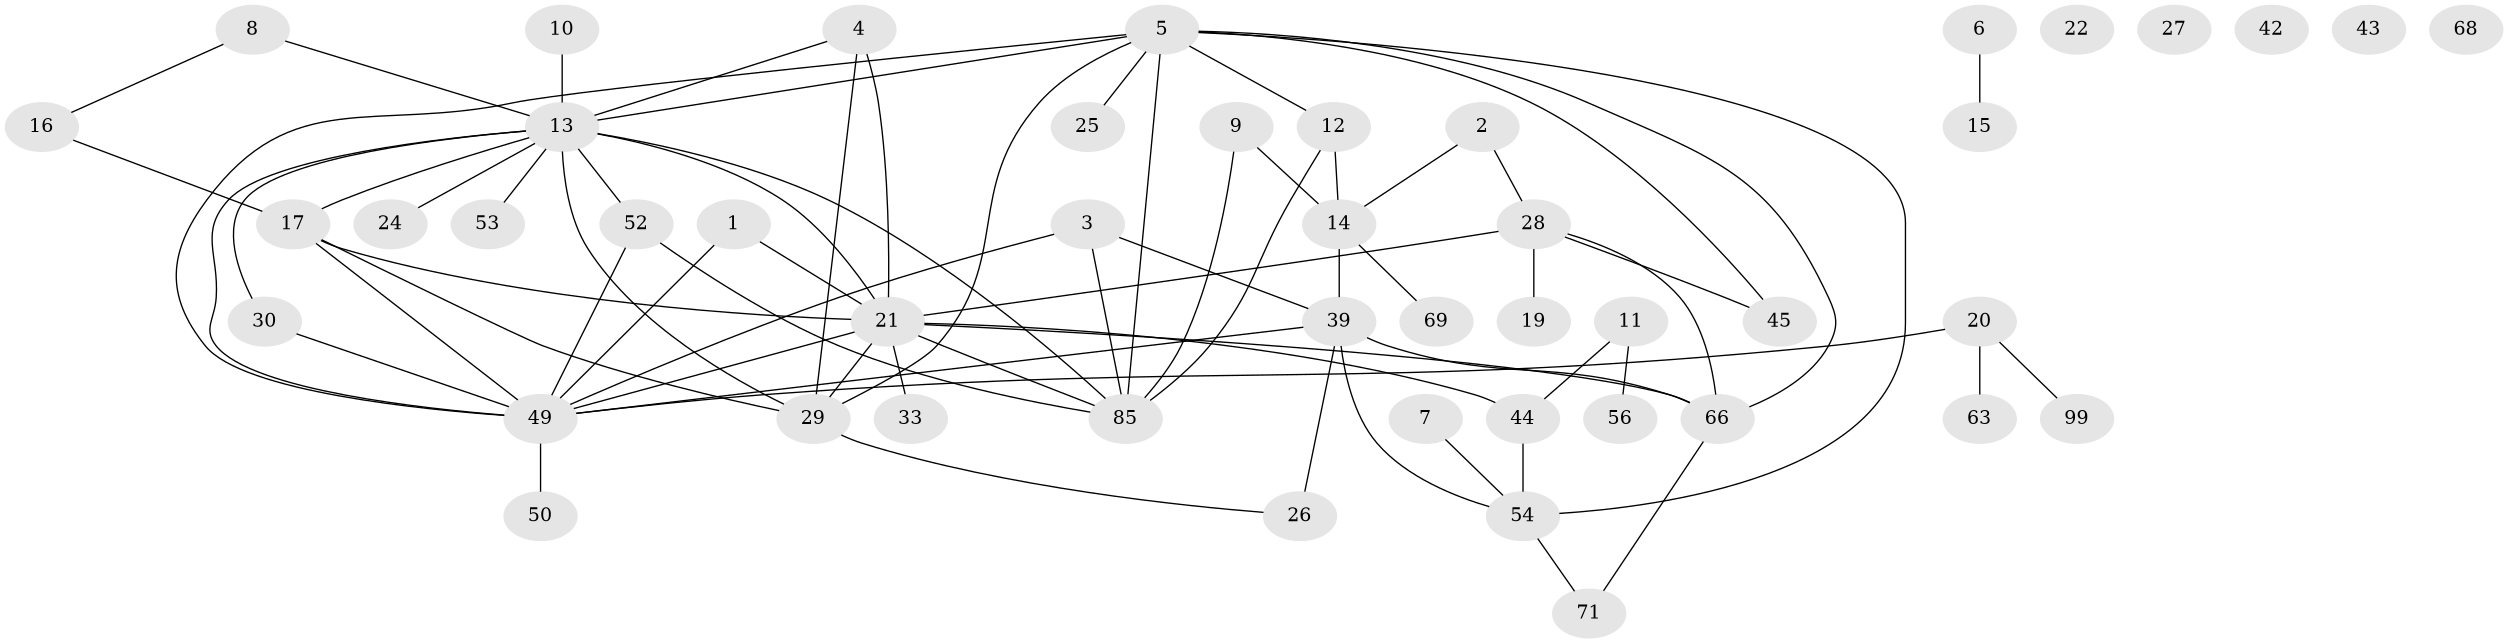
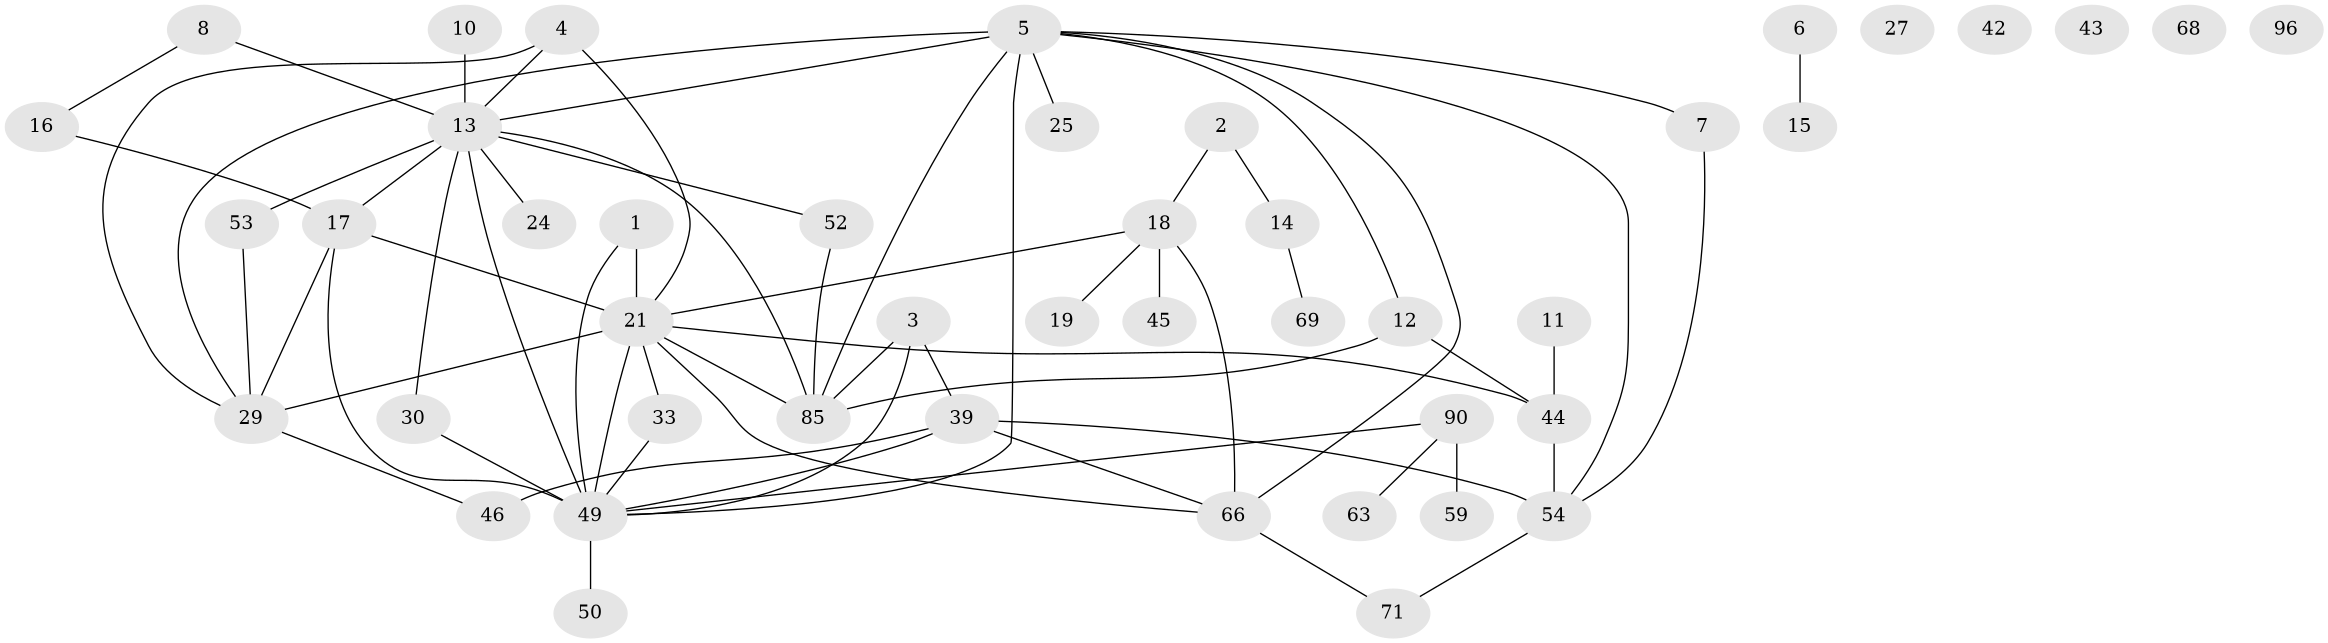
(2077, 30) -> none
none -> (2287, 30)
(1515, 96) -> (1370, 54)
(1237, 127) -> none
(1337, 176) -> (1480, 370)
(756, 185) -> none
(1534, 224) -> (1159, 224)
(1339, 273) -> none
(624, 294) -> (247, 322)
(589, 321) -> (633, 461)
(1980, 322) -> (1457, 419)
(1620, 419) -> none
(2077, 419) -> (1457, 516)
(1300, 516) -> (493, 516)
